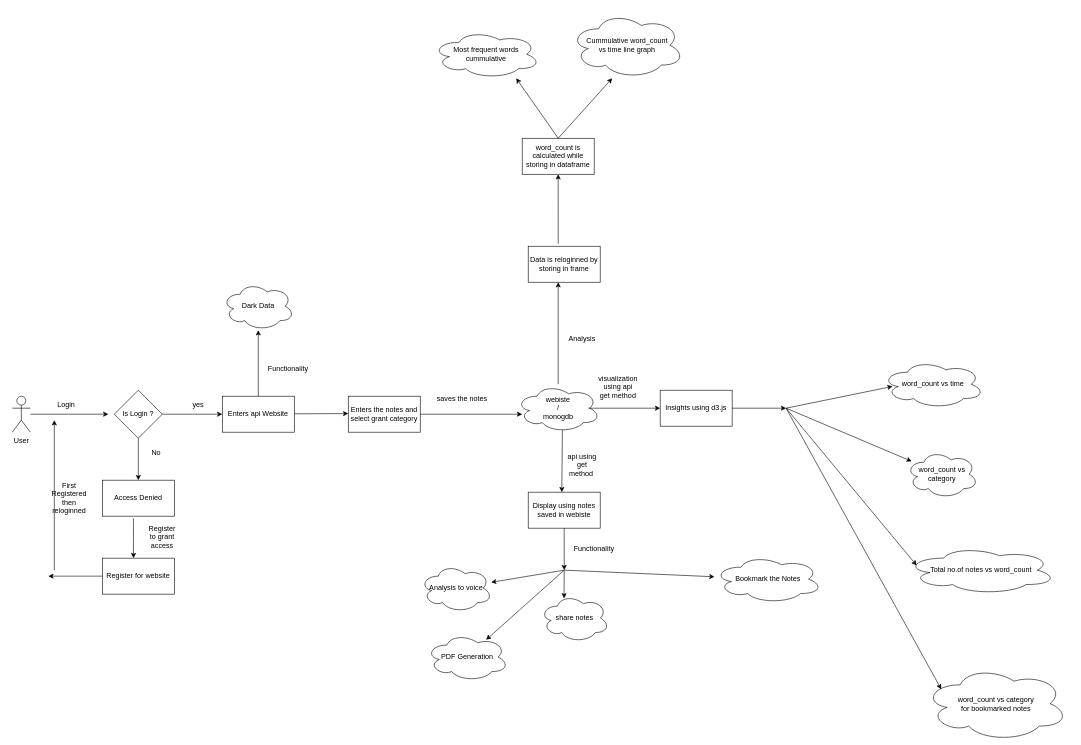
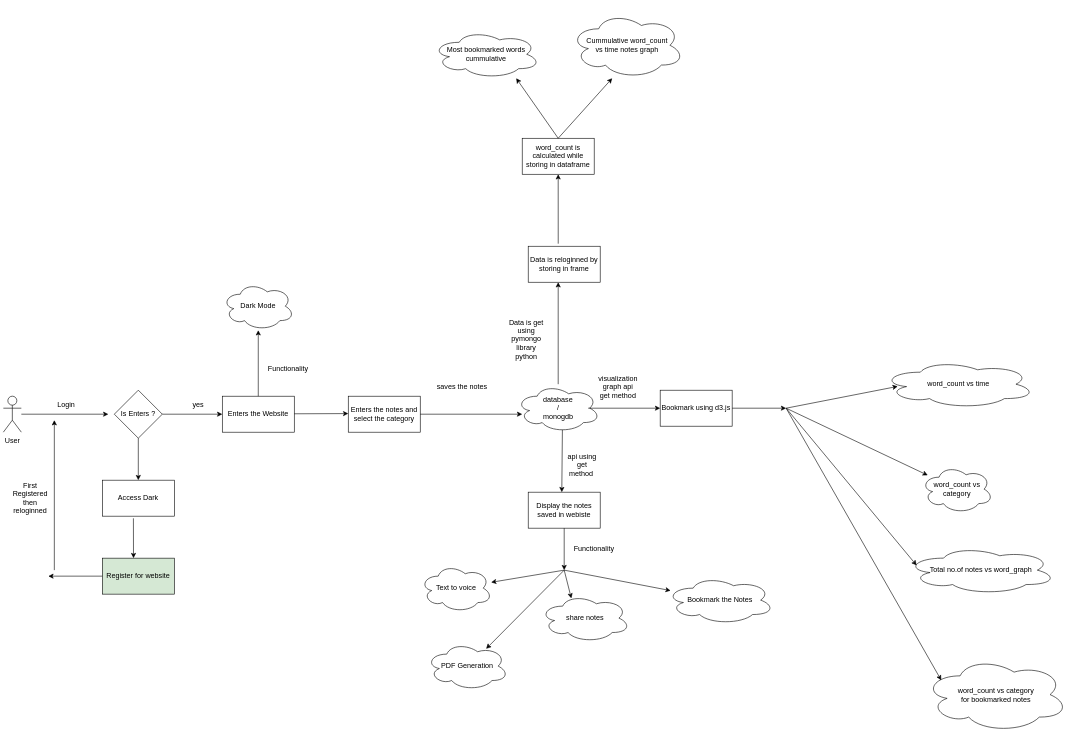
(627, 45) -> (627, 45)
(486, 54) -> (486, 54)
(258, 306) -> (258, 306)
none -> (527, 339)
(582, 339) -> none
(933, 384) -> (959, 384)
(618, 387) -> (618, 387)
(462, 399) -> (462, 387)
(558, 408) -> (558, 408)
(696, 408) -> (696, 408)
(21, 414) -> (12, 414)
(138, 414) -> (138, 414)
(258, 414) -> (258, 414)
(384, 414) -> (384, 414)
(156, 453) -> none
(942, 474) -> (957, 489)
(69, 498) -> (30, 498)
(138, 498) -> (138, 498)
(564, 510) -> (564, 510)
(162, 537) -> none
(981, 570) -> (981, 570)
(138, 576) -> (138, 576)
(768, 579) -> (720, 600)
(456, 588) -> (456, 588)
(575, 618) -> (585, 618)
(467, 657) -> (467, 666)
(996, 704) -> (996, 695)
